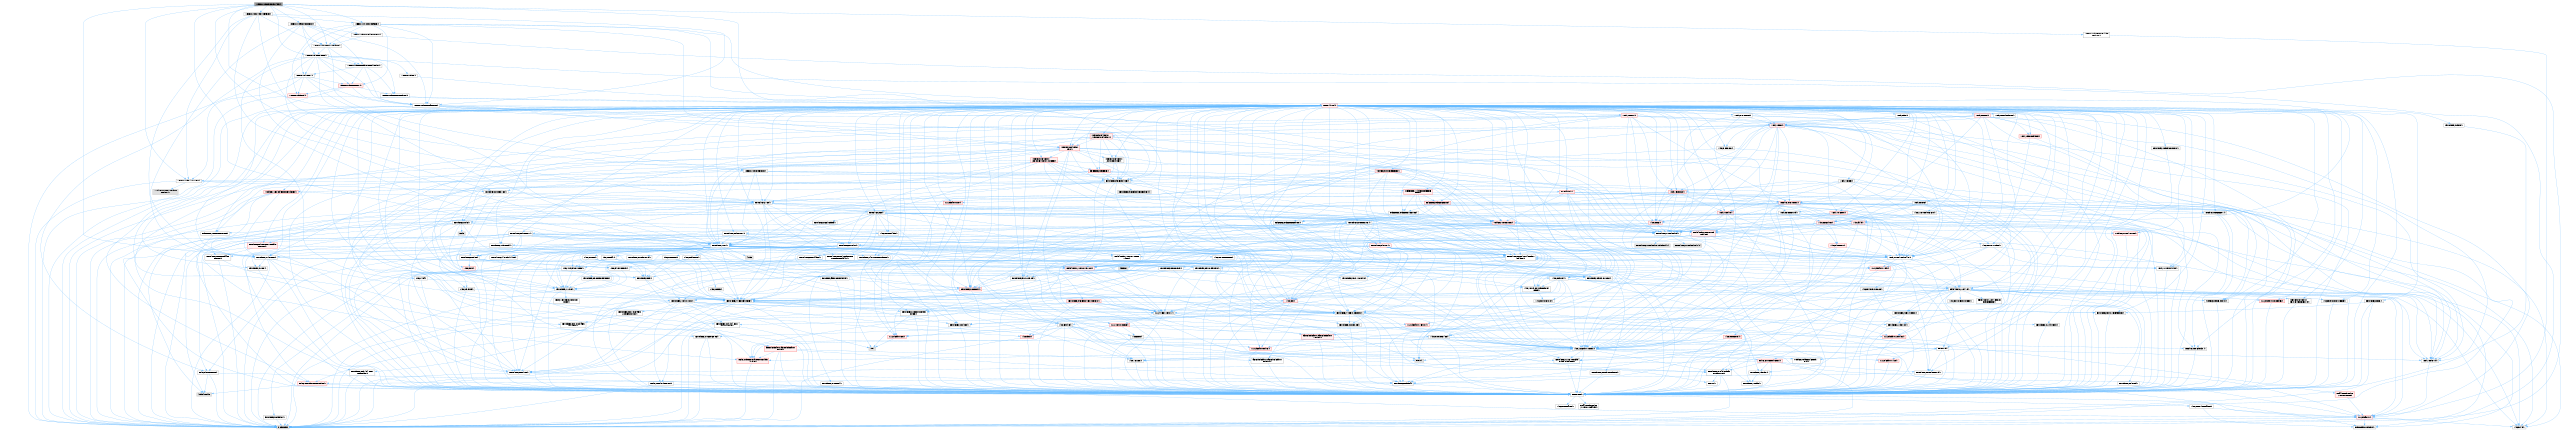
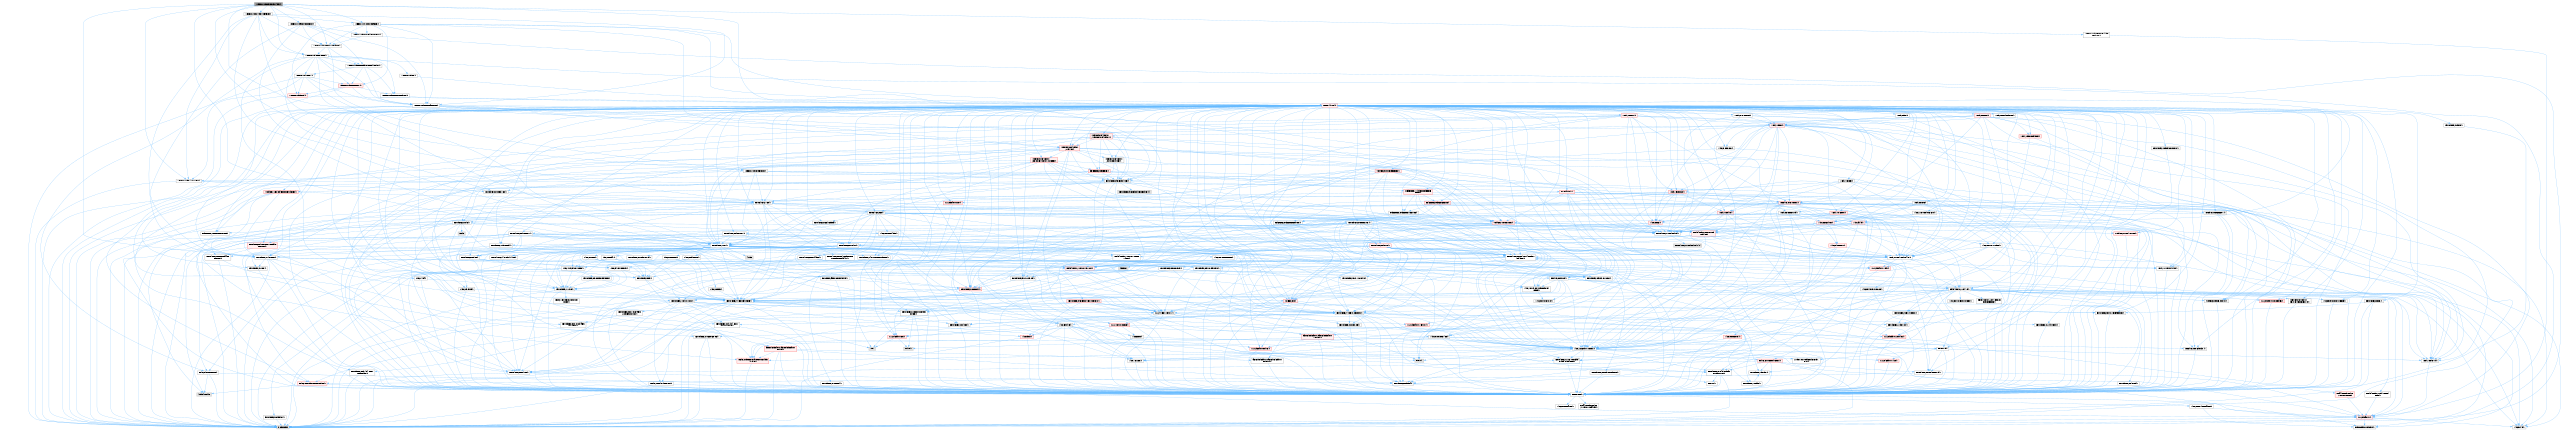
(319, 39) -> (367, 29)
(306, 40) -> (272, 44)
(1043, 108) -> (1010, 109)
(1070, 148) -> (1070, 148)
(165, 192) -> none
(1380, 246) -> (1380, 246)
(1652, 246) -> none
(469, 268) -> none
none -> (631, 273)
(1559, 278) -> (1559, 278)
(1290, 301) -> (1290, 301)
none -> (908, 349)
(1806, 361) -> (1806, 361)
(1755, 377) -> (1756, 379)
none -> (2378, 395)
